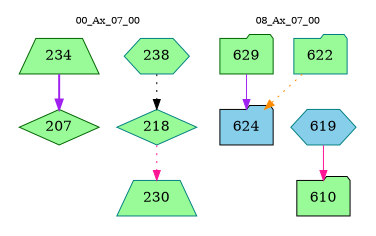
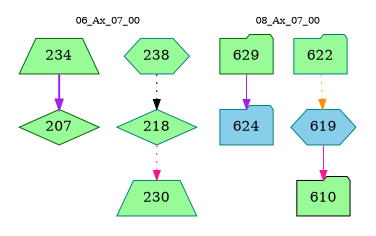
(108, 21) -> (108, 21)
(287, 88) -> (322, 87)
(247, 127) -> (247, 127)
